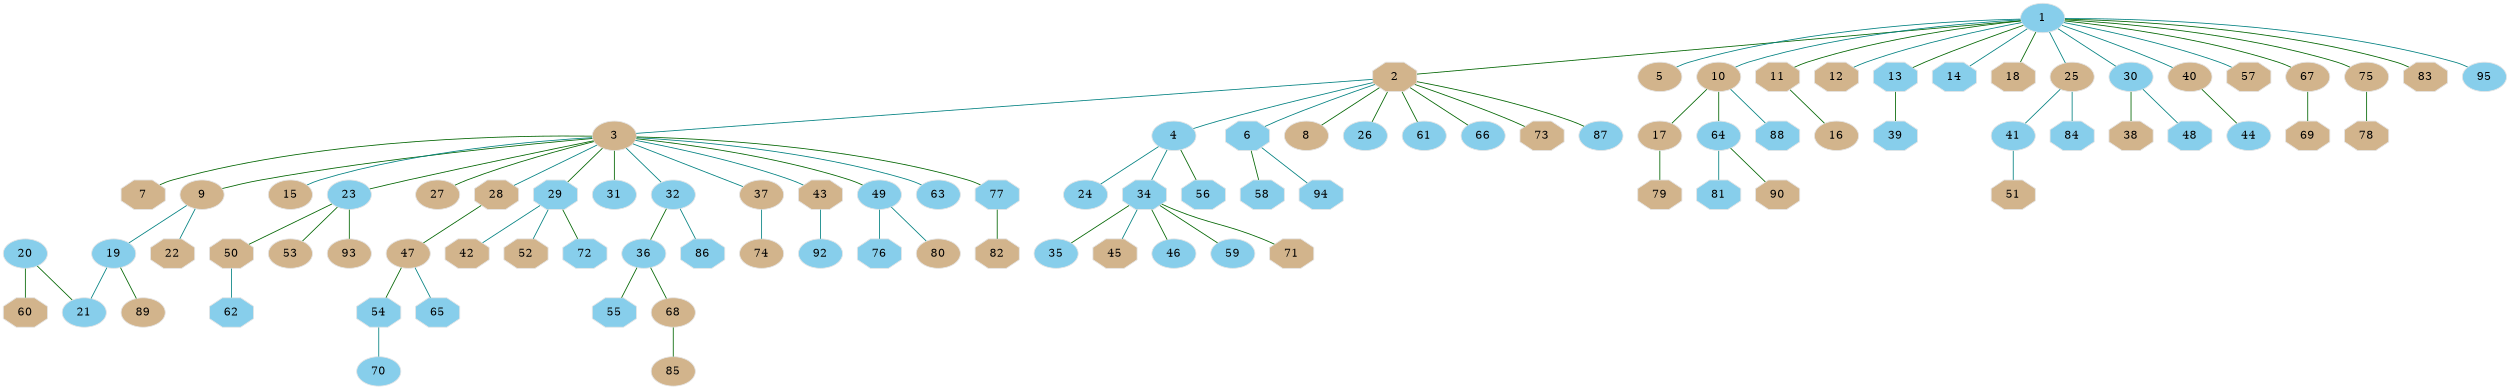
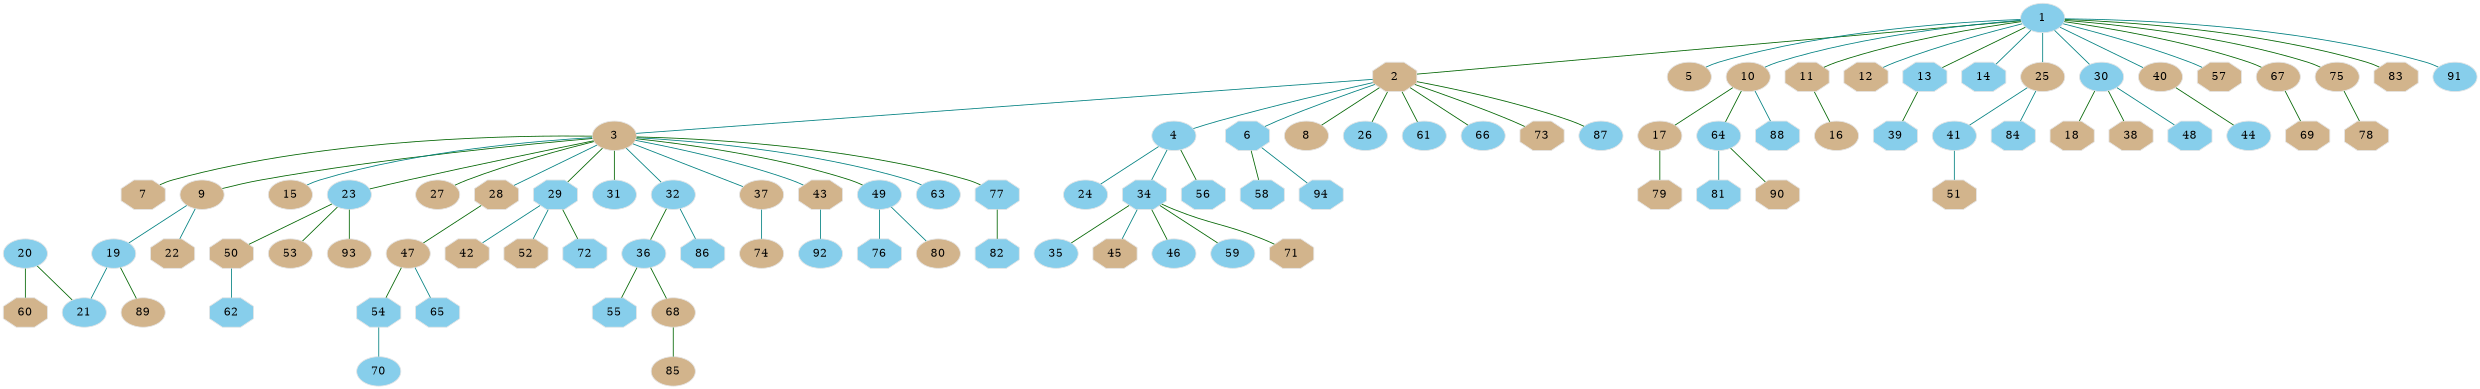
(2028, 47) -> (2087, 106)
(2484, 77) -> (2455, 77)
(997, 254) -> (997, 254)
